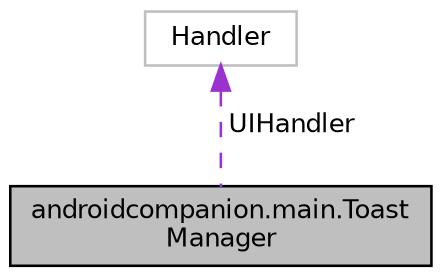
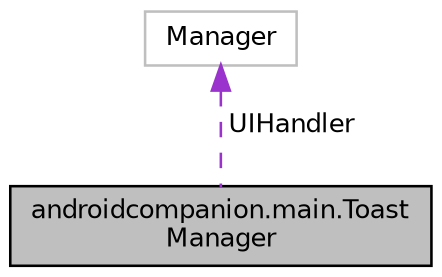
(221, 39) -> (221, 39)
